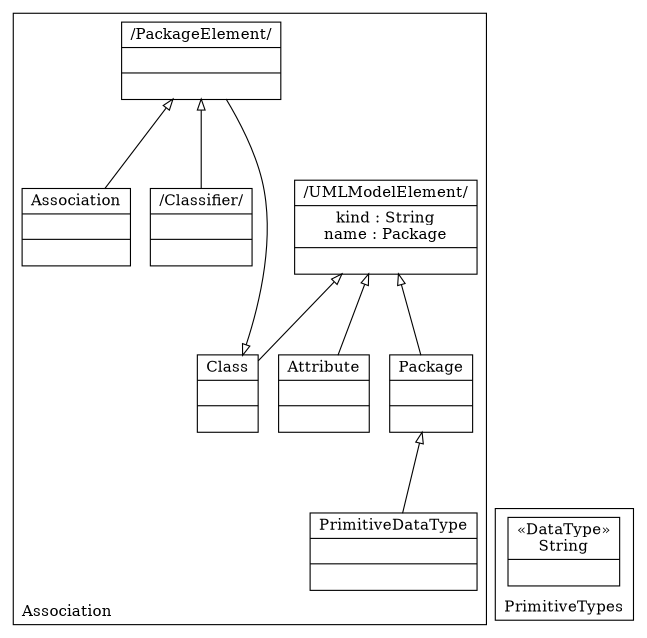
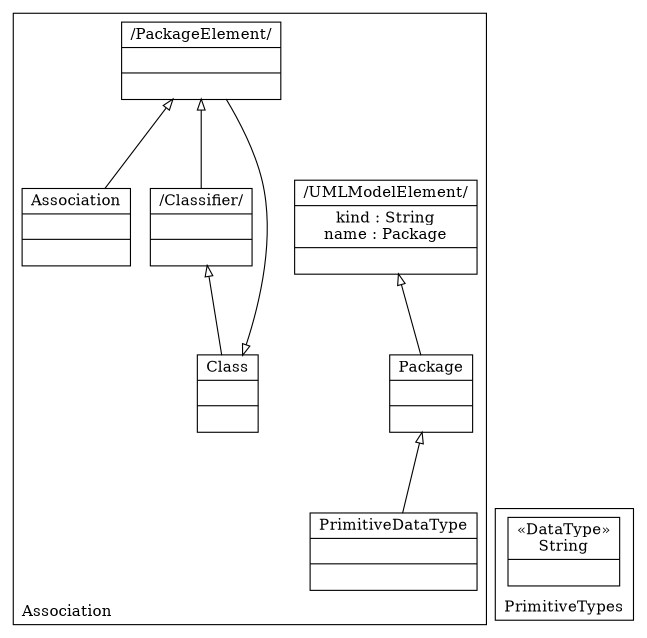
(296, 321) -> (215, 316)
(324, 394) -> none
